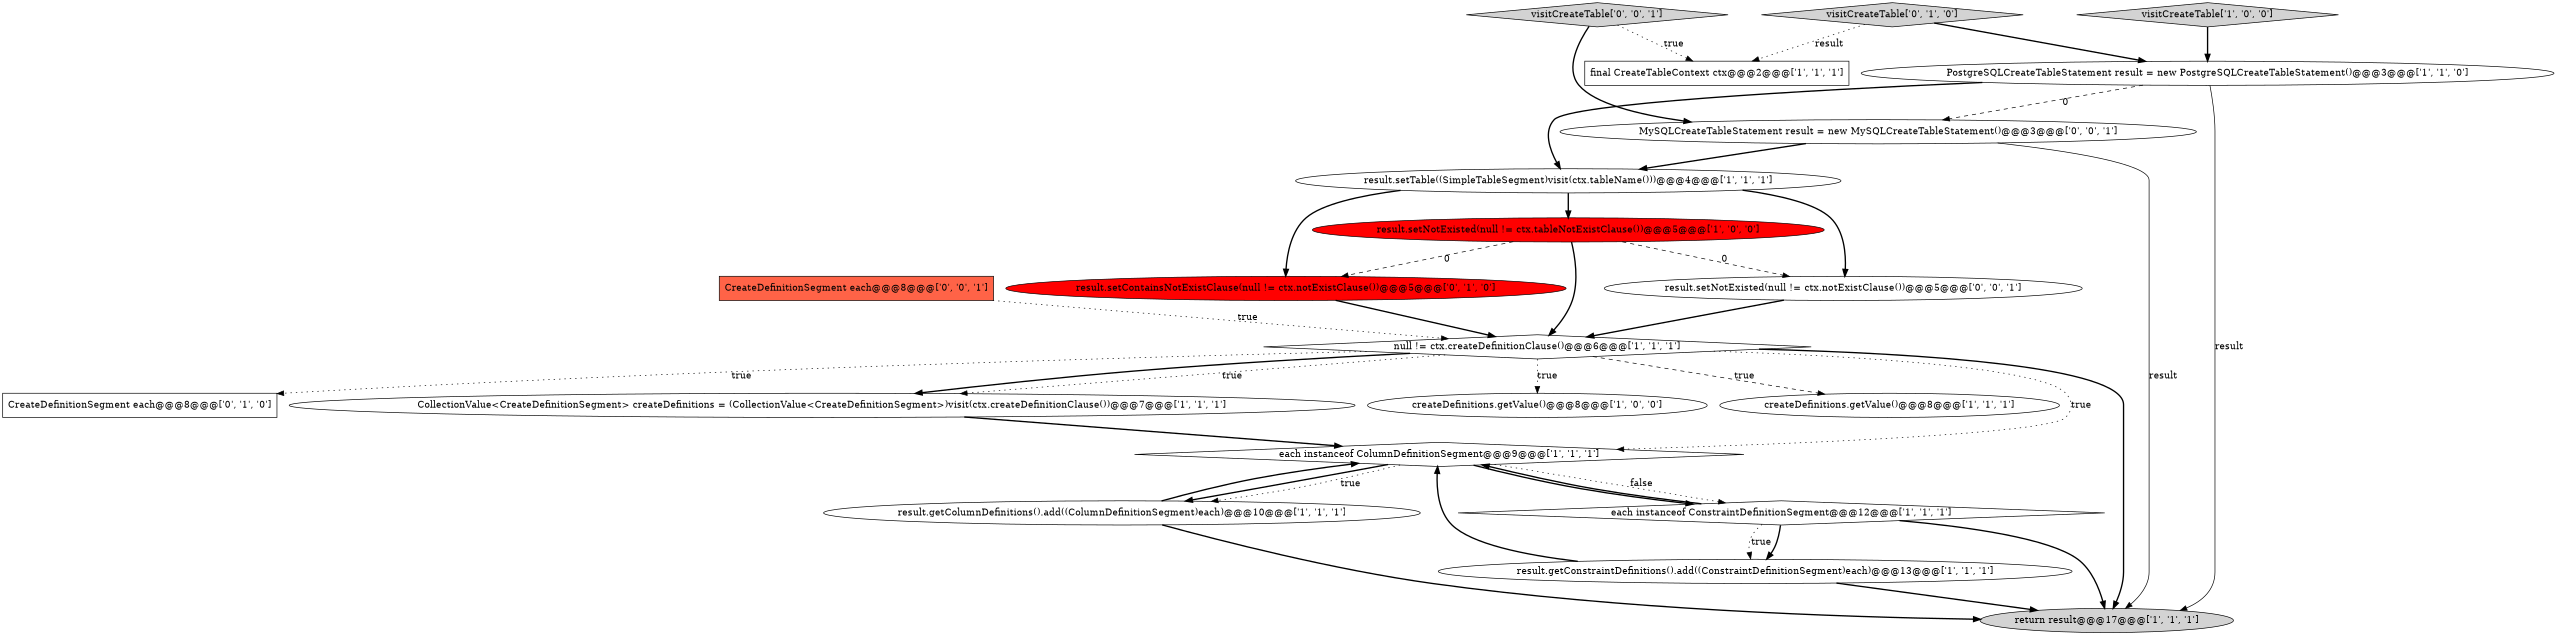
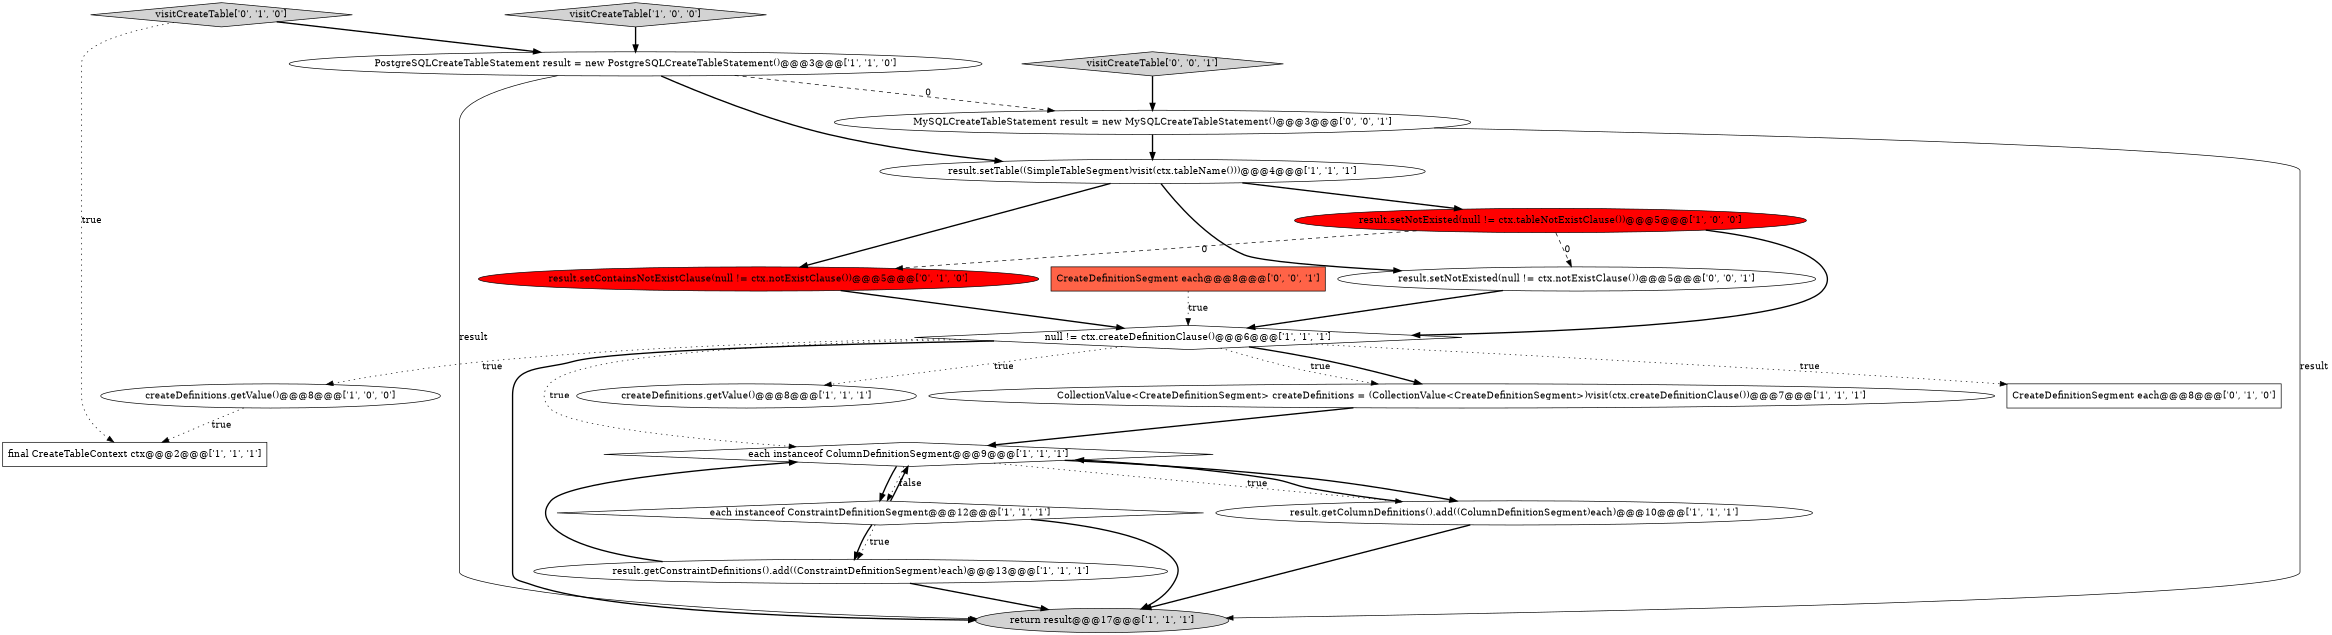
(1652, 42) -> (206, 424)
(1829, 44) -> (92, 220)
(1705, 375) -> (977, 365)
